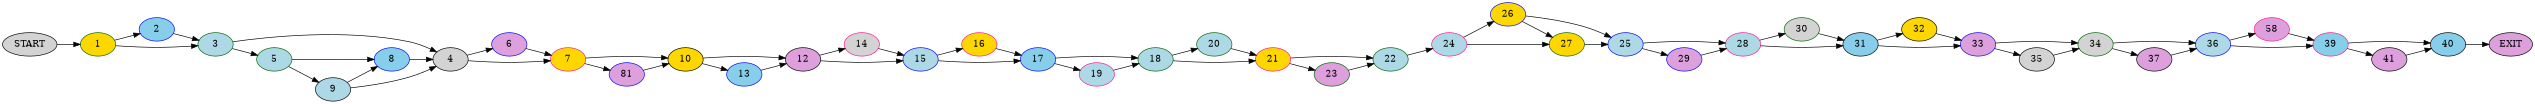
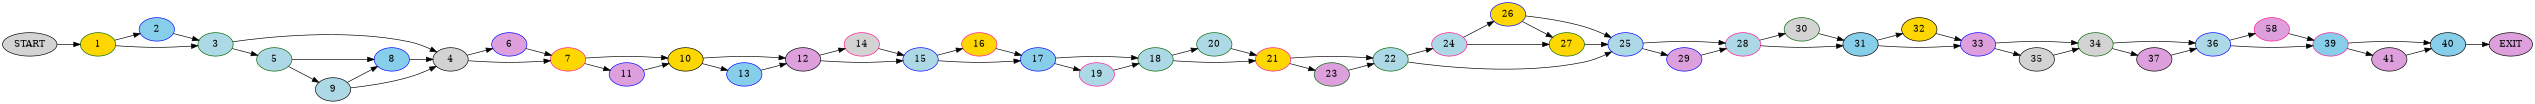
none -> (1508, 69)
(627, 74) -> (627, 74)
